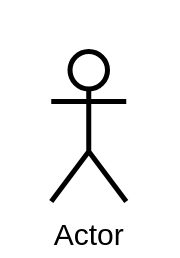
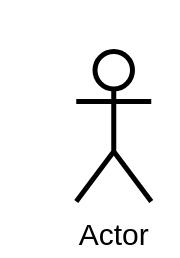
(89, 126) -> (114, 126)
